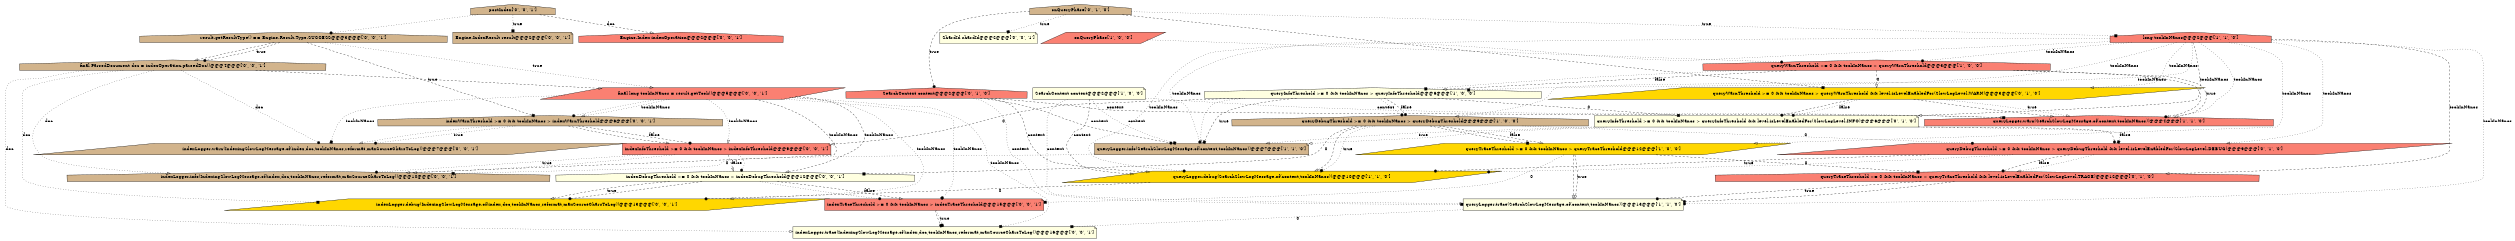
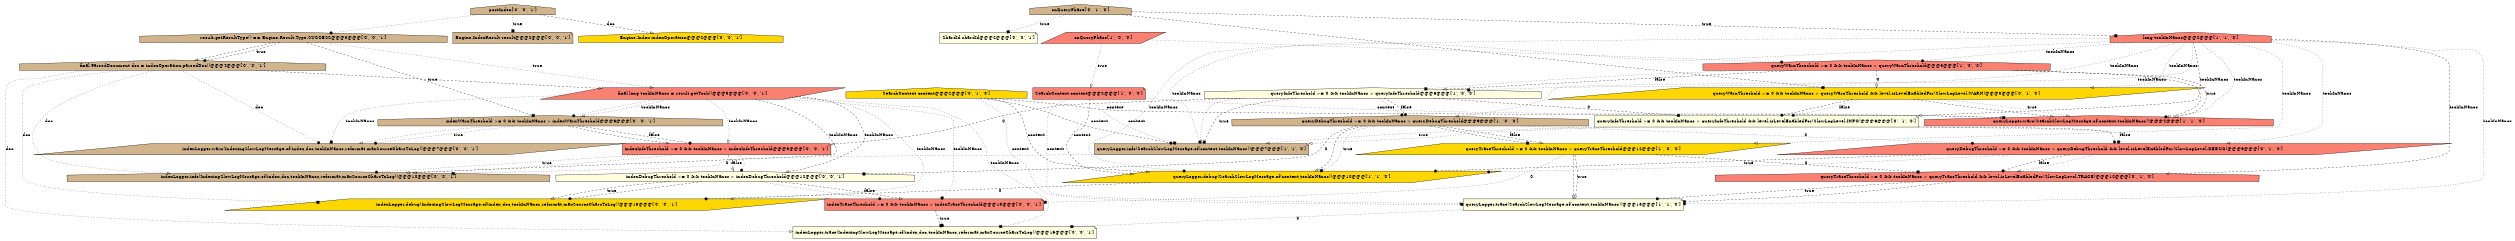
(955, 22) -> none
(1623, 24) -> (1623, 24)
(681, 38) -> (681, 38)
none -> (1097, 64)
(937, 93) -> (937, 93)
(1089, 93) -> (1089, 93)
